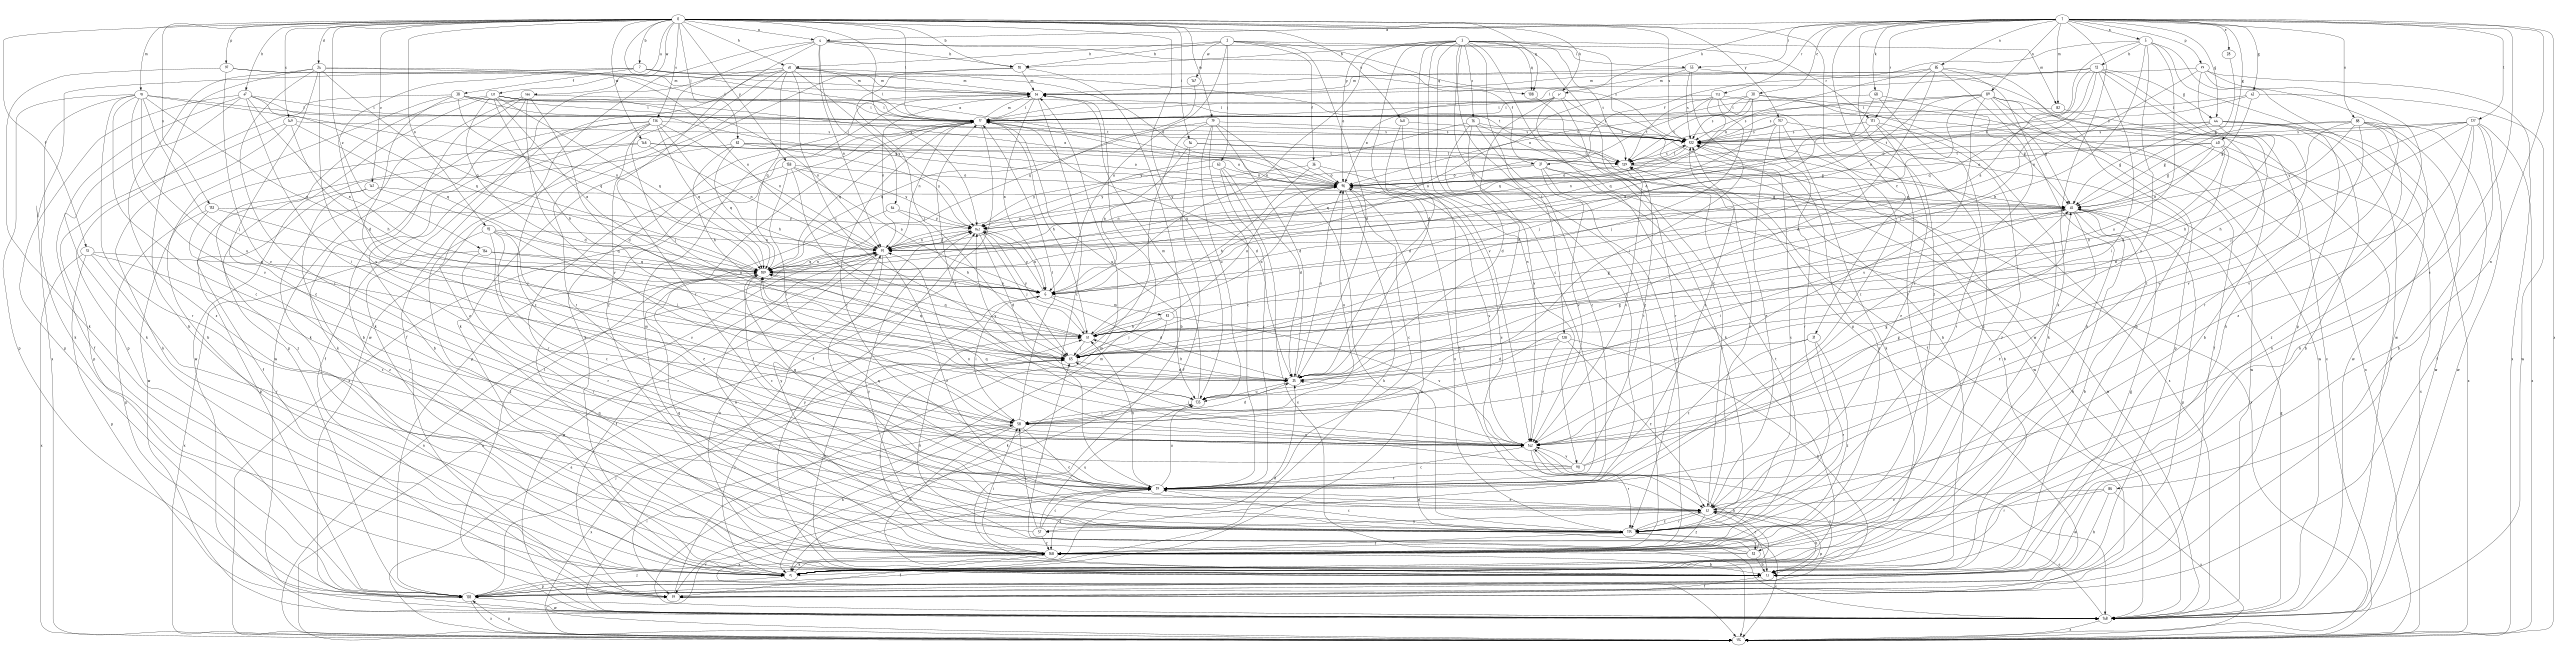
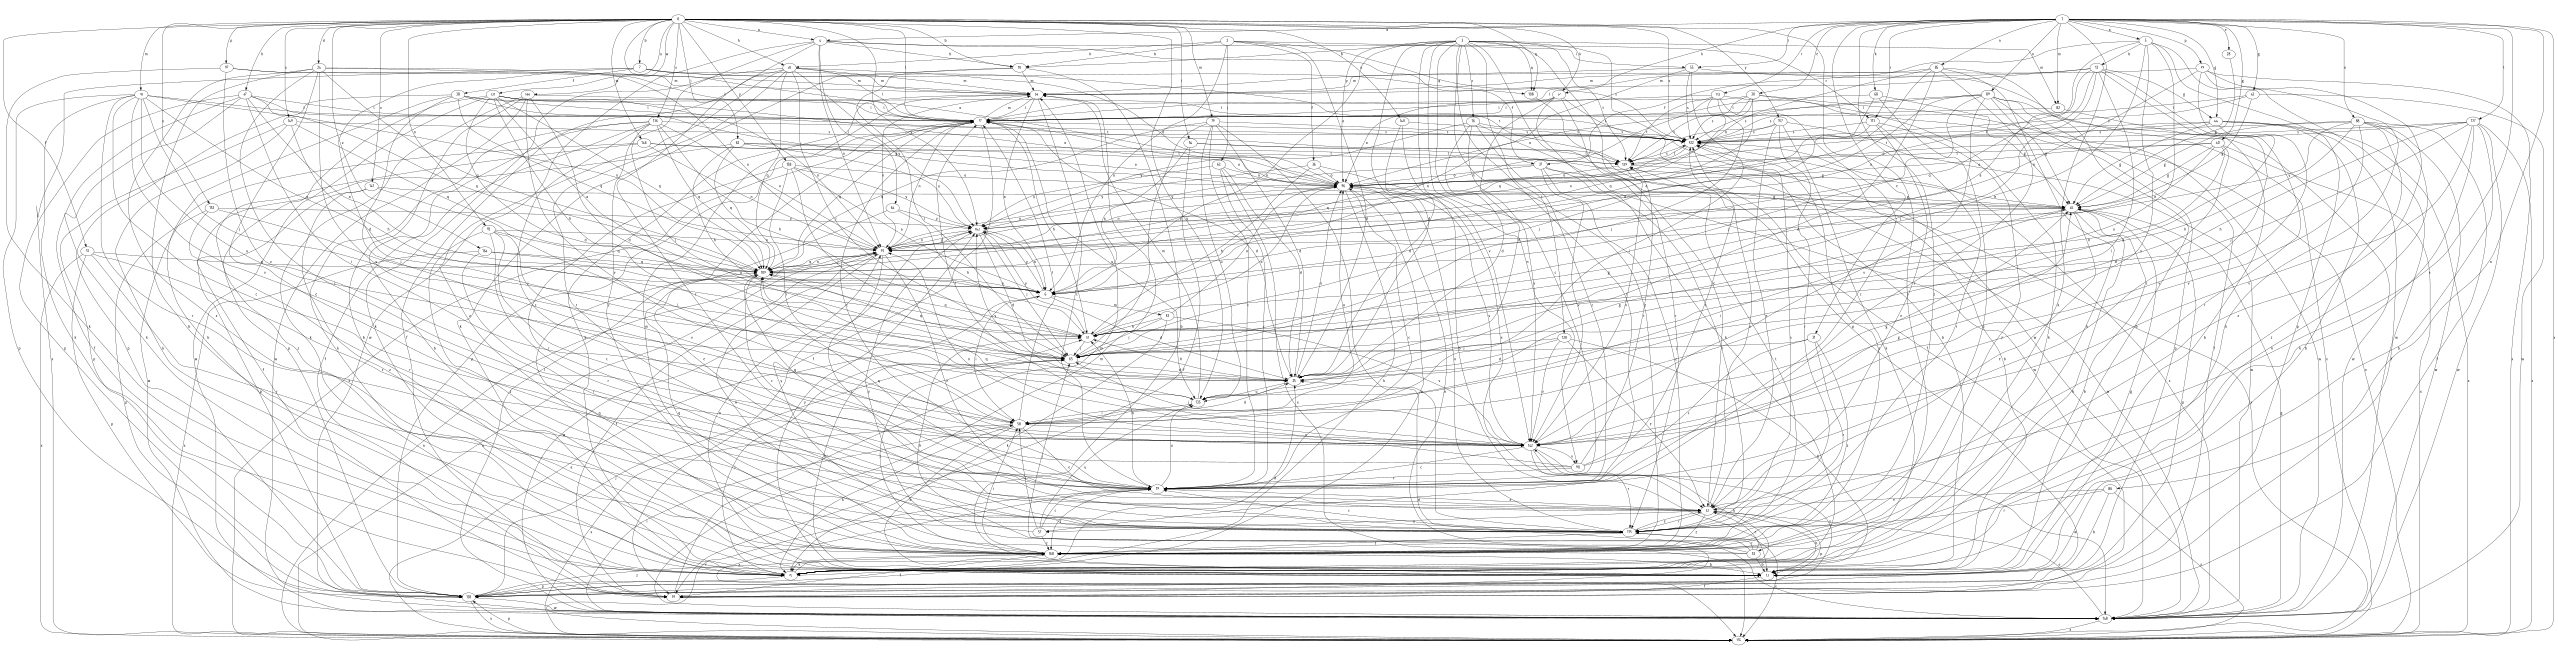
(1194, 81) -> none
(1557, 454) -> (1557, 450)
(1698, 537) -> (1698, 537)
none -> (1535, 580)
